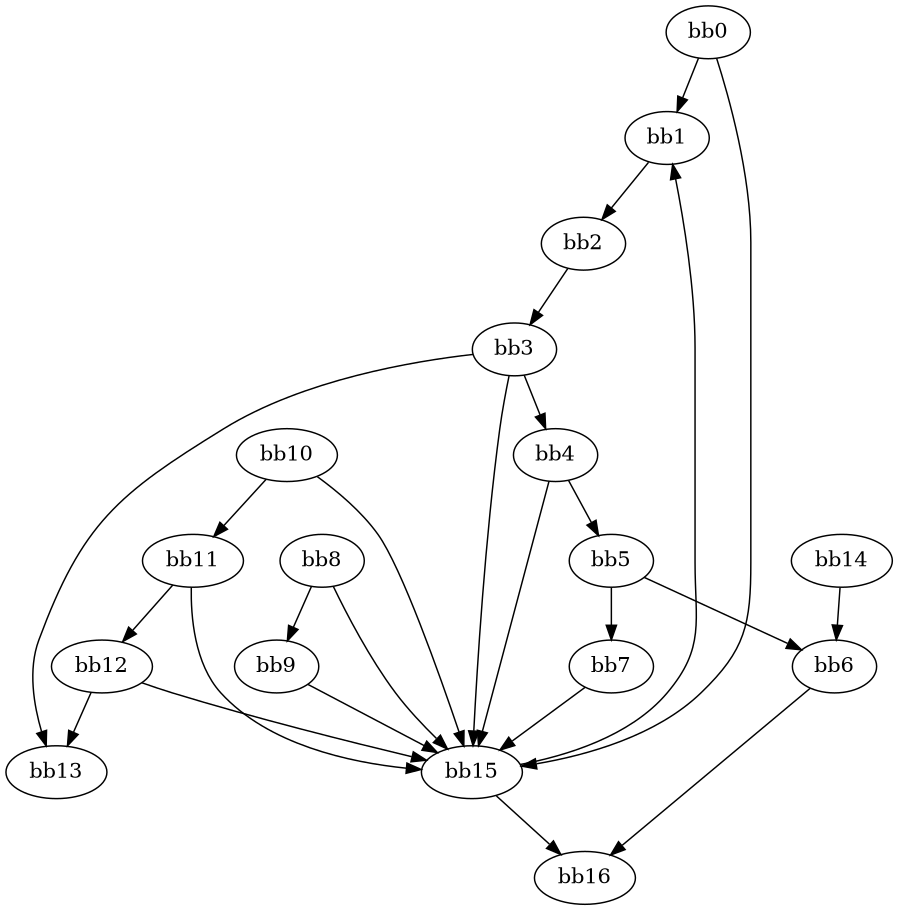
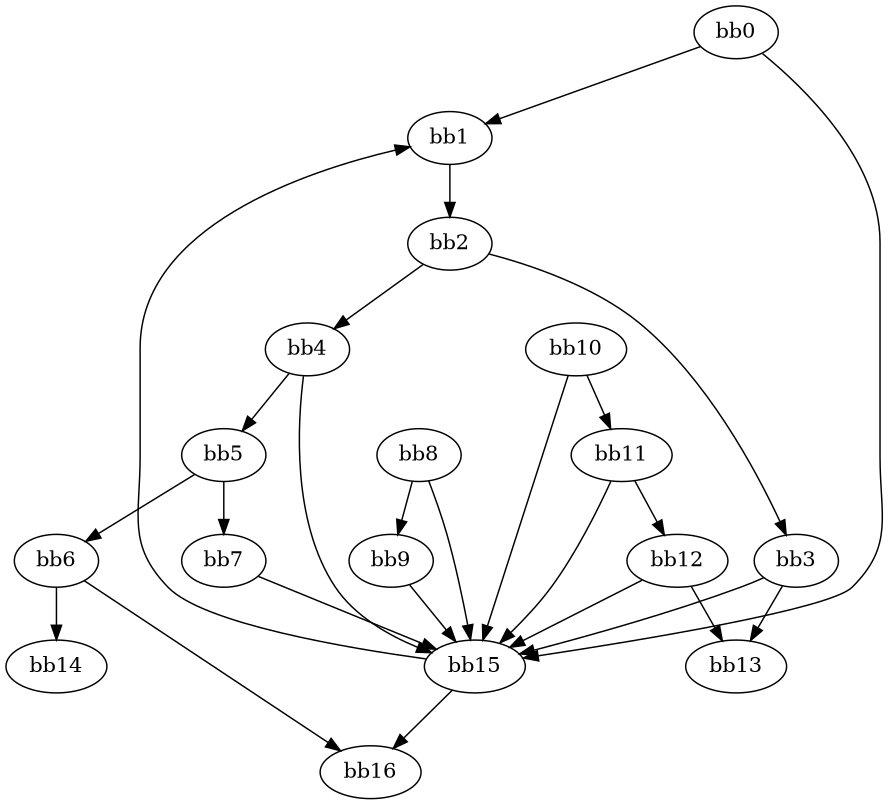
(532, 395) -> (385, 292)
(839, 606) -> (56, 606)
